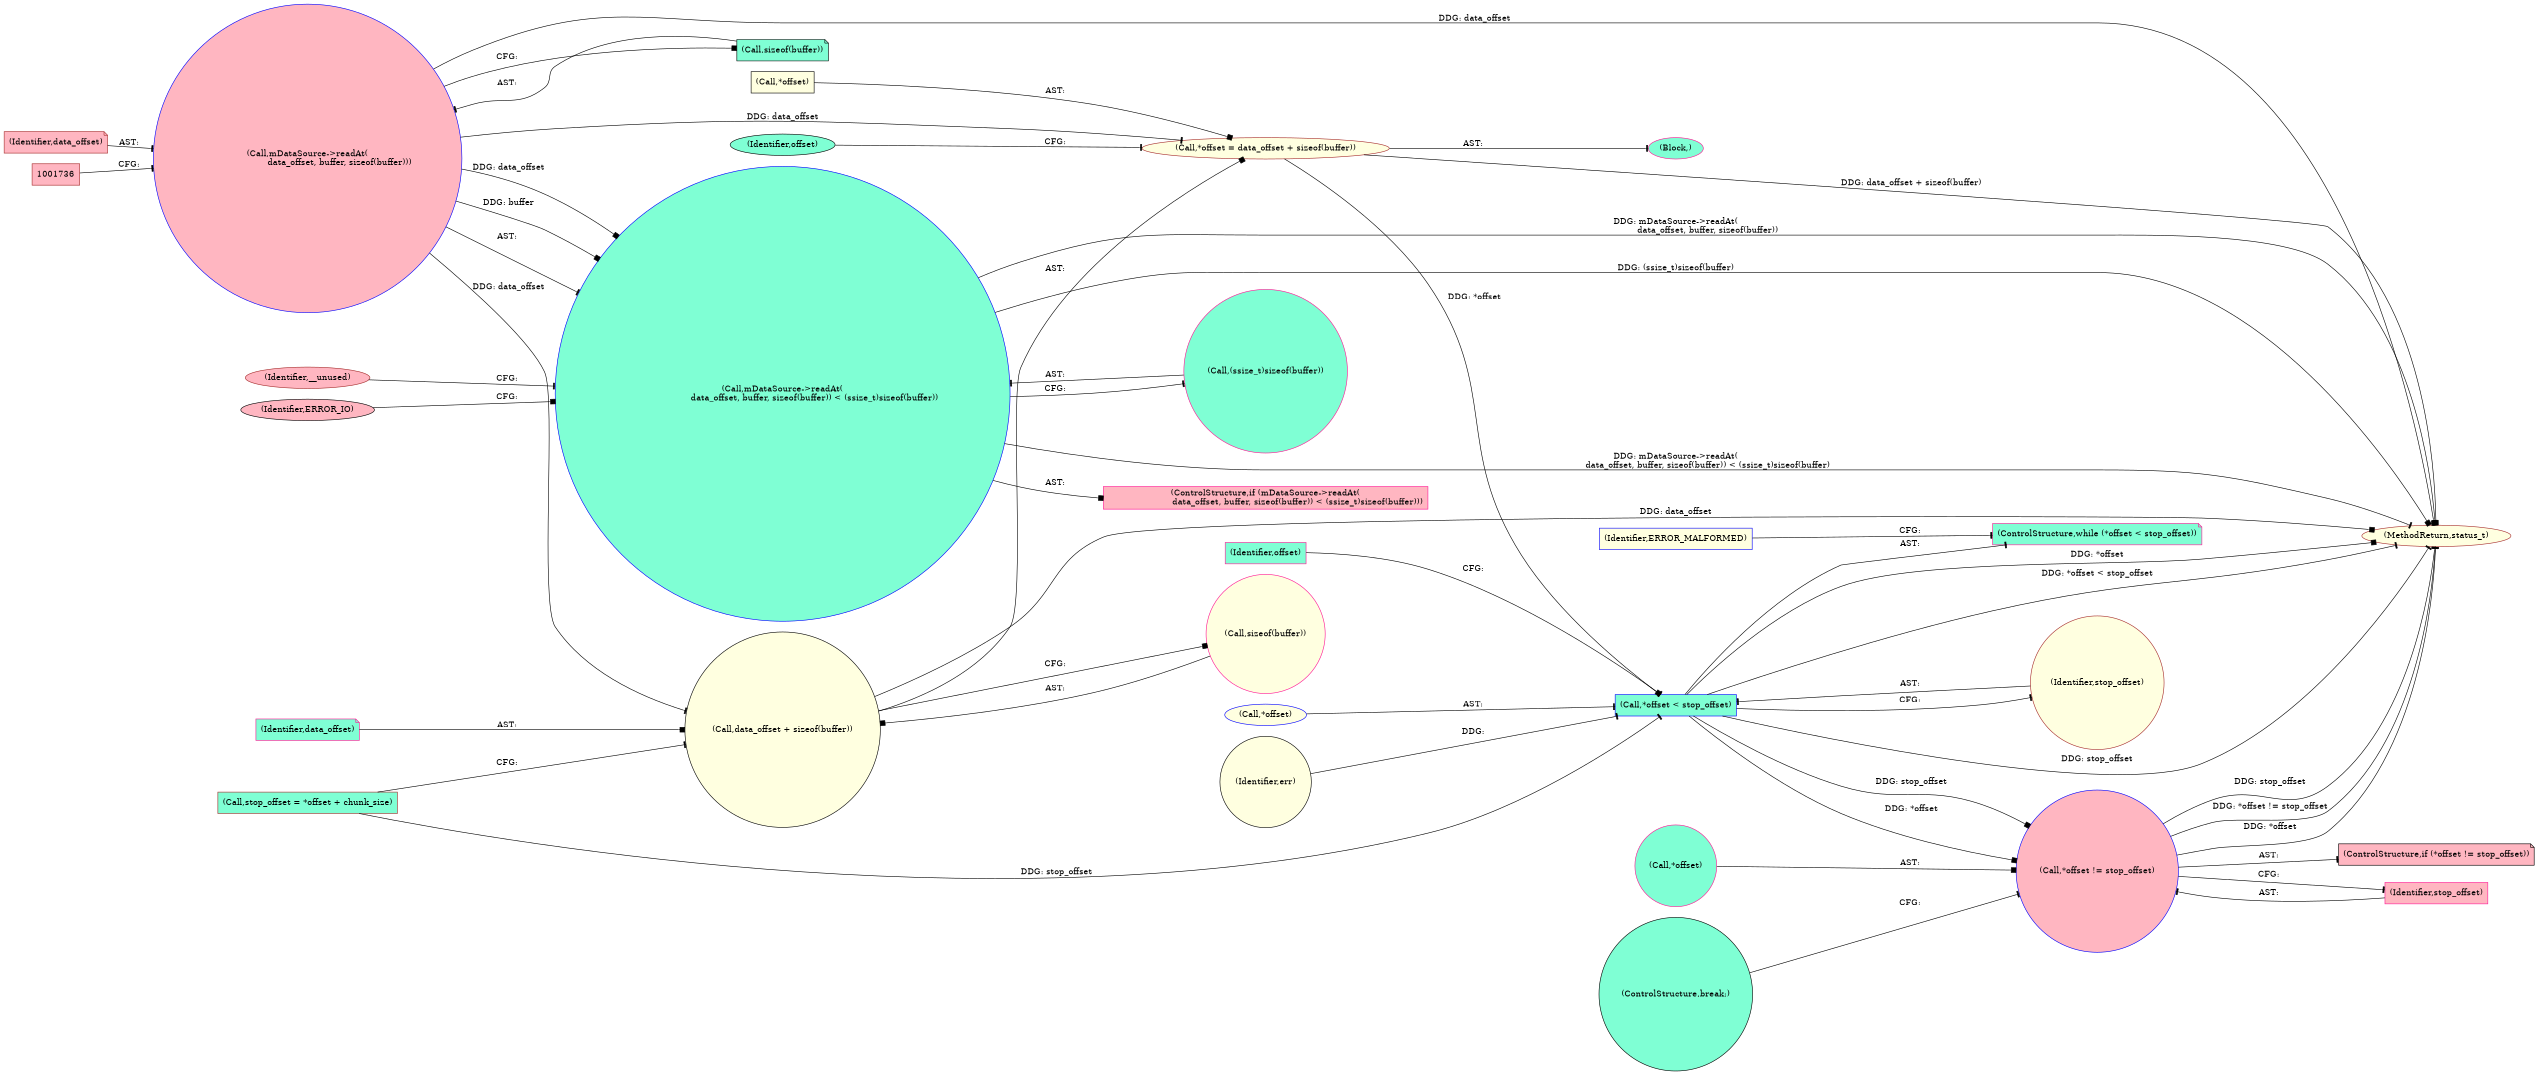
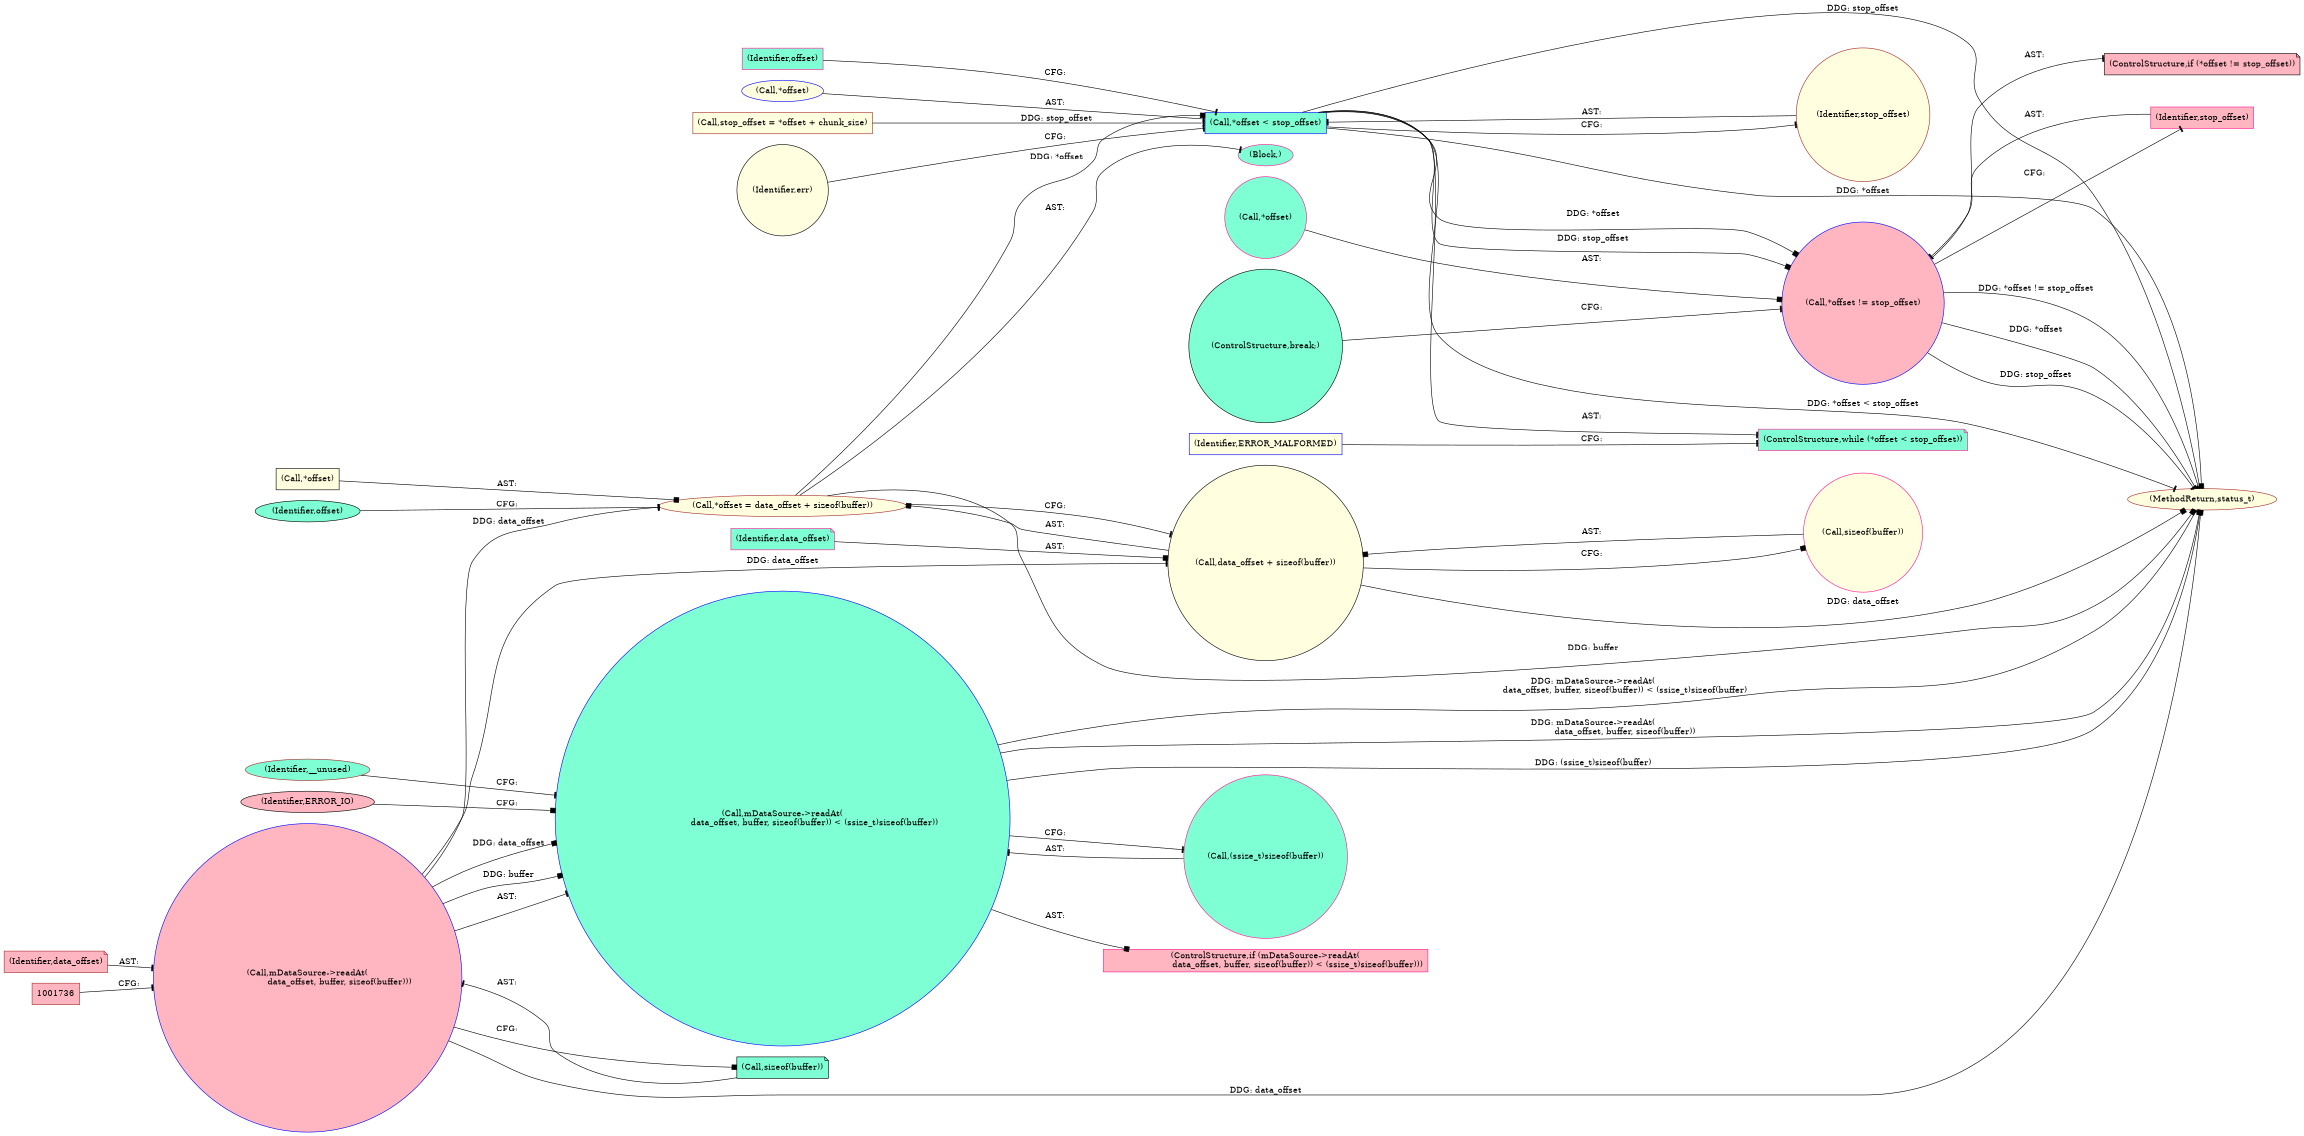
(1911, 183) -> (1593, 648)
(308, 378) -> (308, 770)
(1475, 732) -> (1057, 137)
(530, 769) -> (1038, 511)
(308, 803) -> (783, 123)
